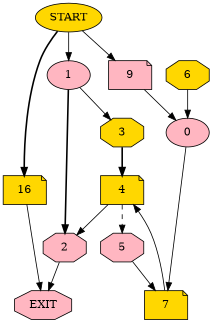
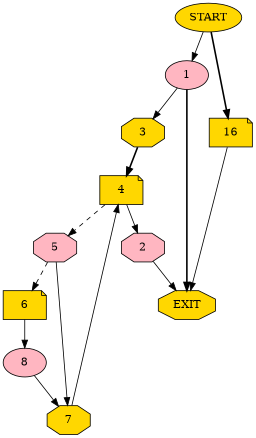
(130, 75) -> none
(188, 75) -> (25, 305)
(188, 133) -> (25, 363)
(67, 157) -> (187, 186)
none -> (42, 273)
(43, 305) -> (187, 305)
(166, 305) -> (69, 420)
